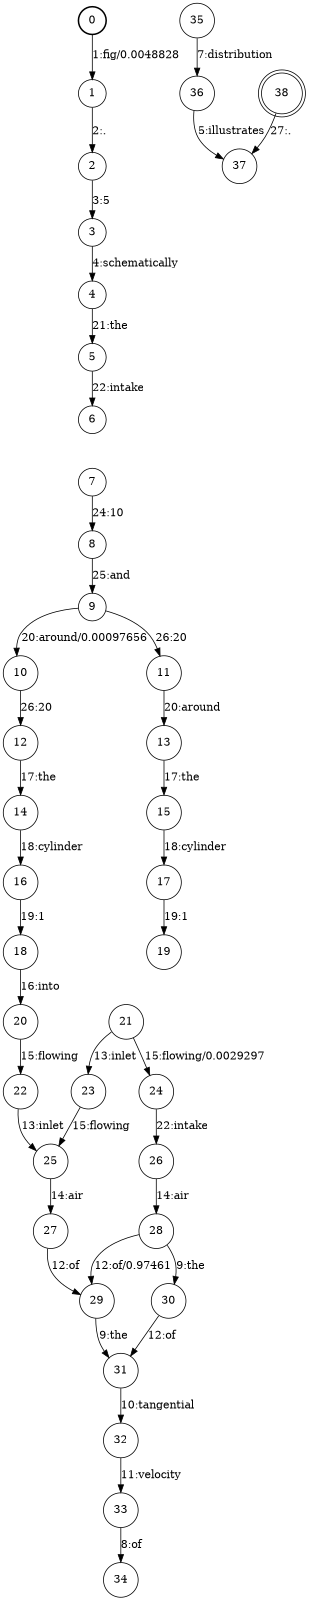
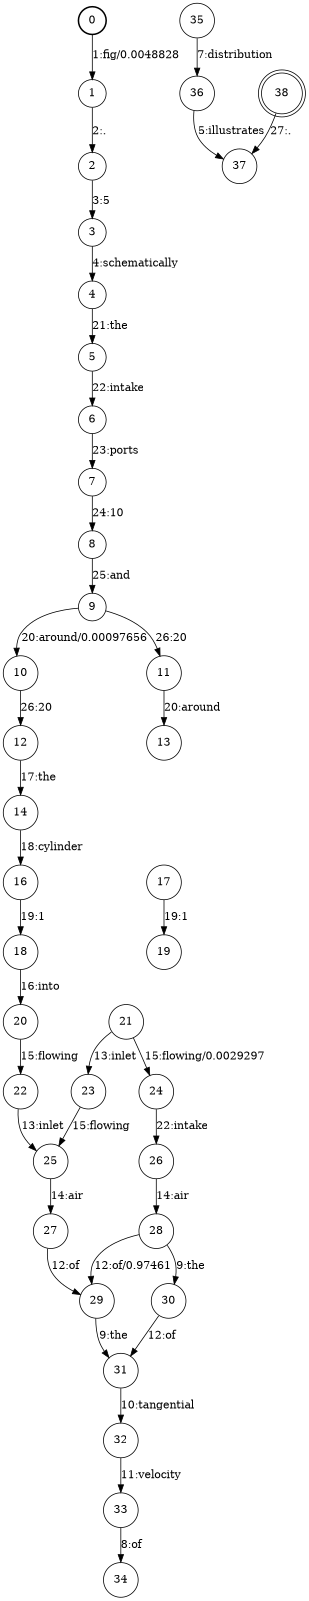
none -> (92, 447)
(164, 813) -> none
